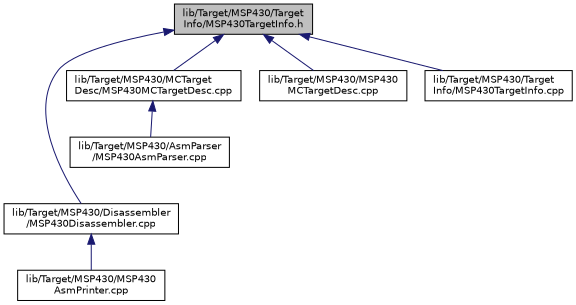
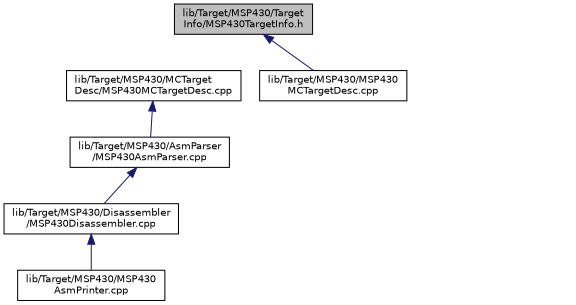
(194, 56) -> none
(51, 83) -> (117, 189)
(499, 86) -> none
